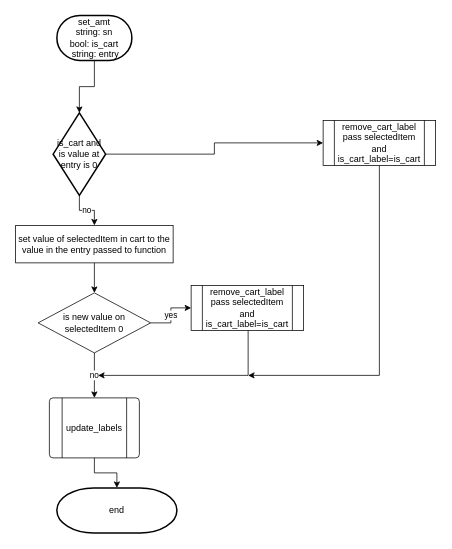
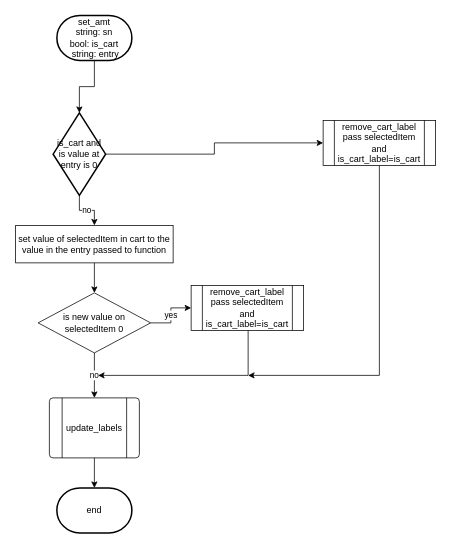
(117, 510) -> (94, 510)
